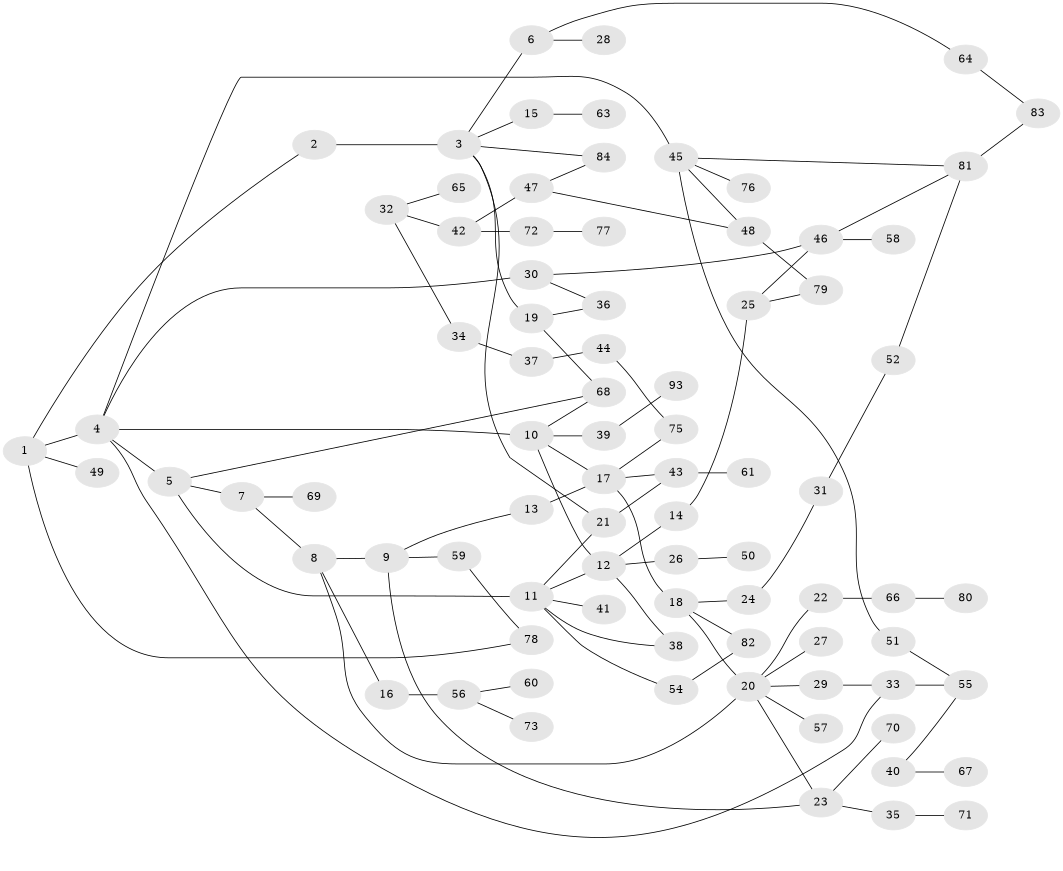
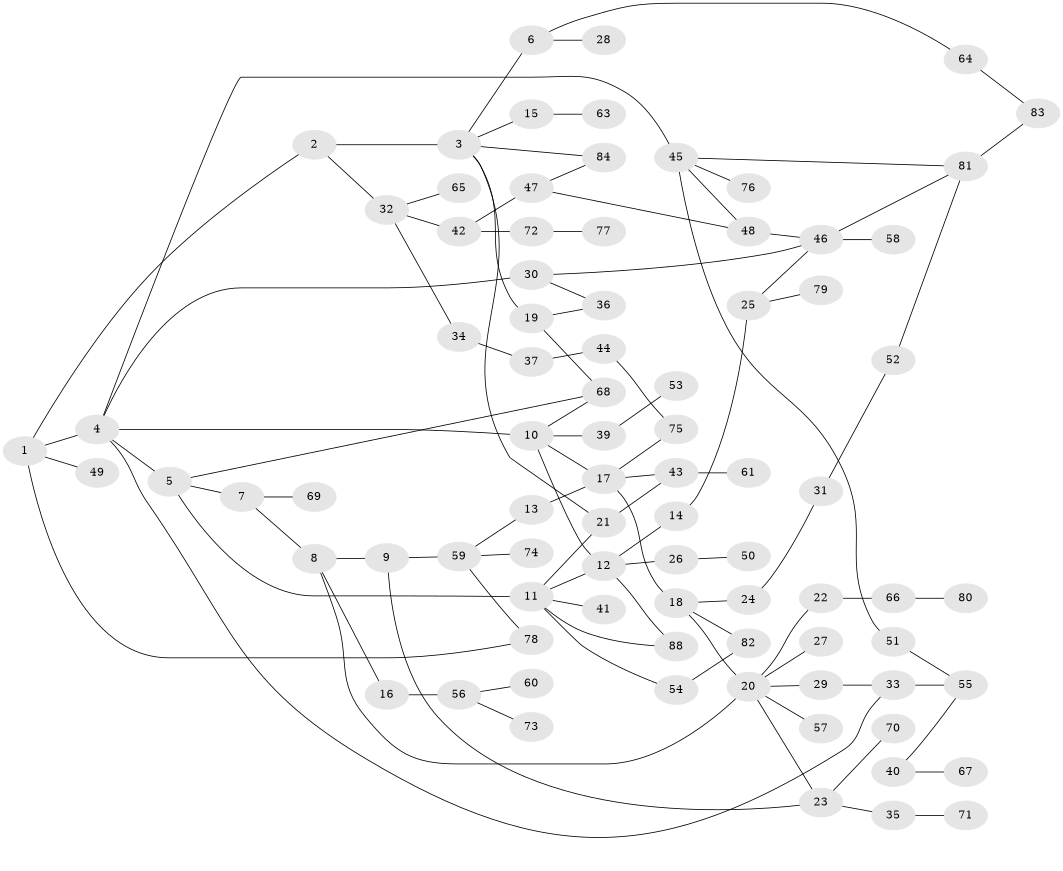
none -> (351, 177)
(785, 261) -> (785, 236)
(676, 386) -> (676, 386)
(456, 528) -> (496, 533)
none -> (532, 553)
(676, 647) -> (676, 647)
